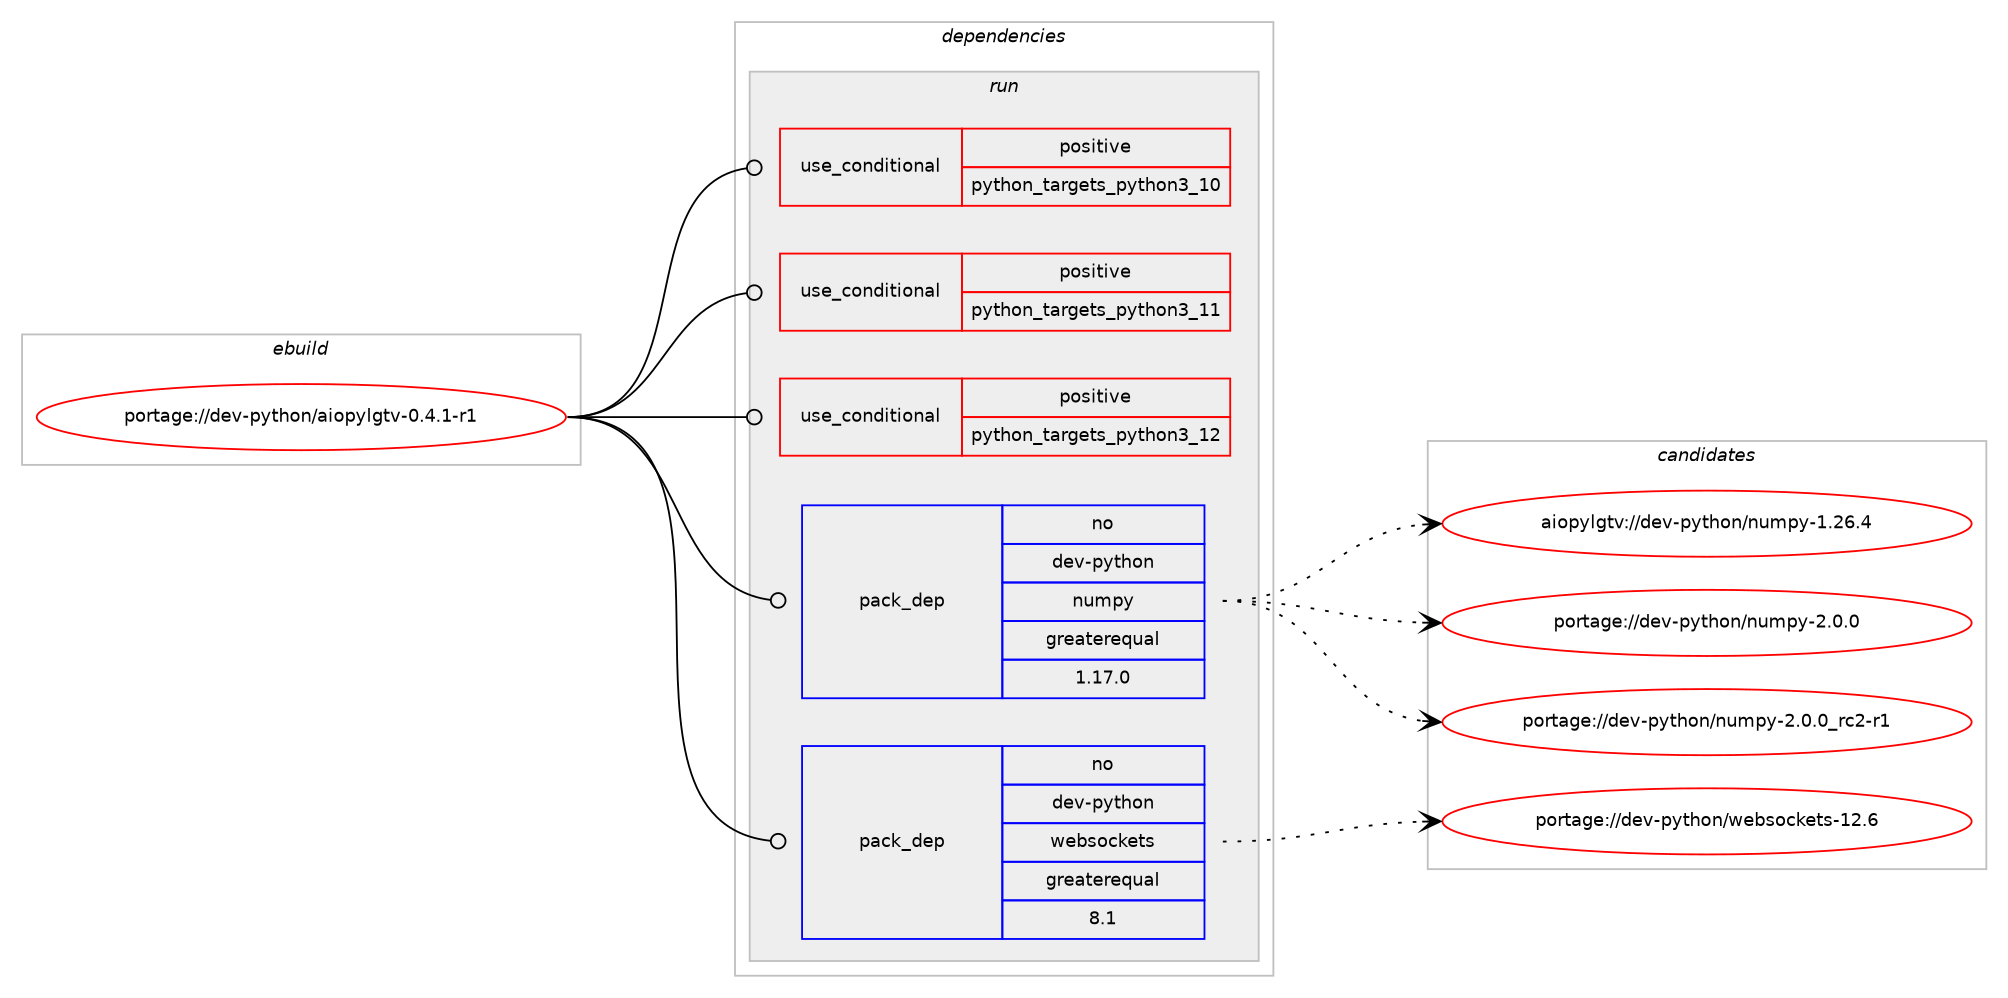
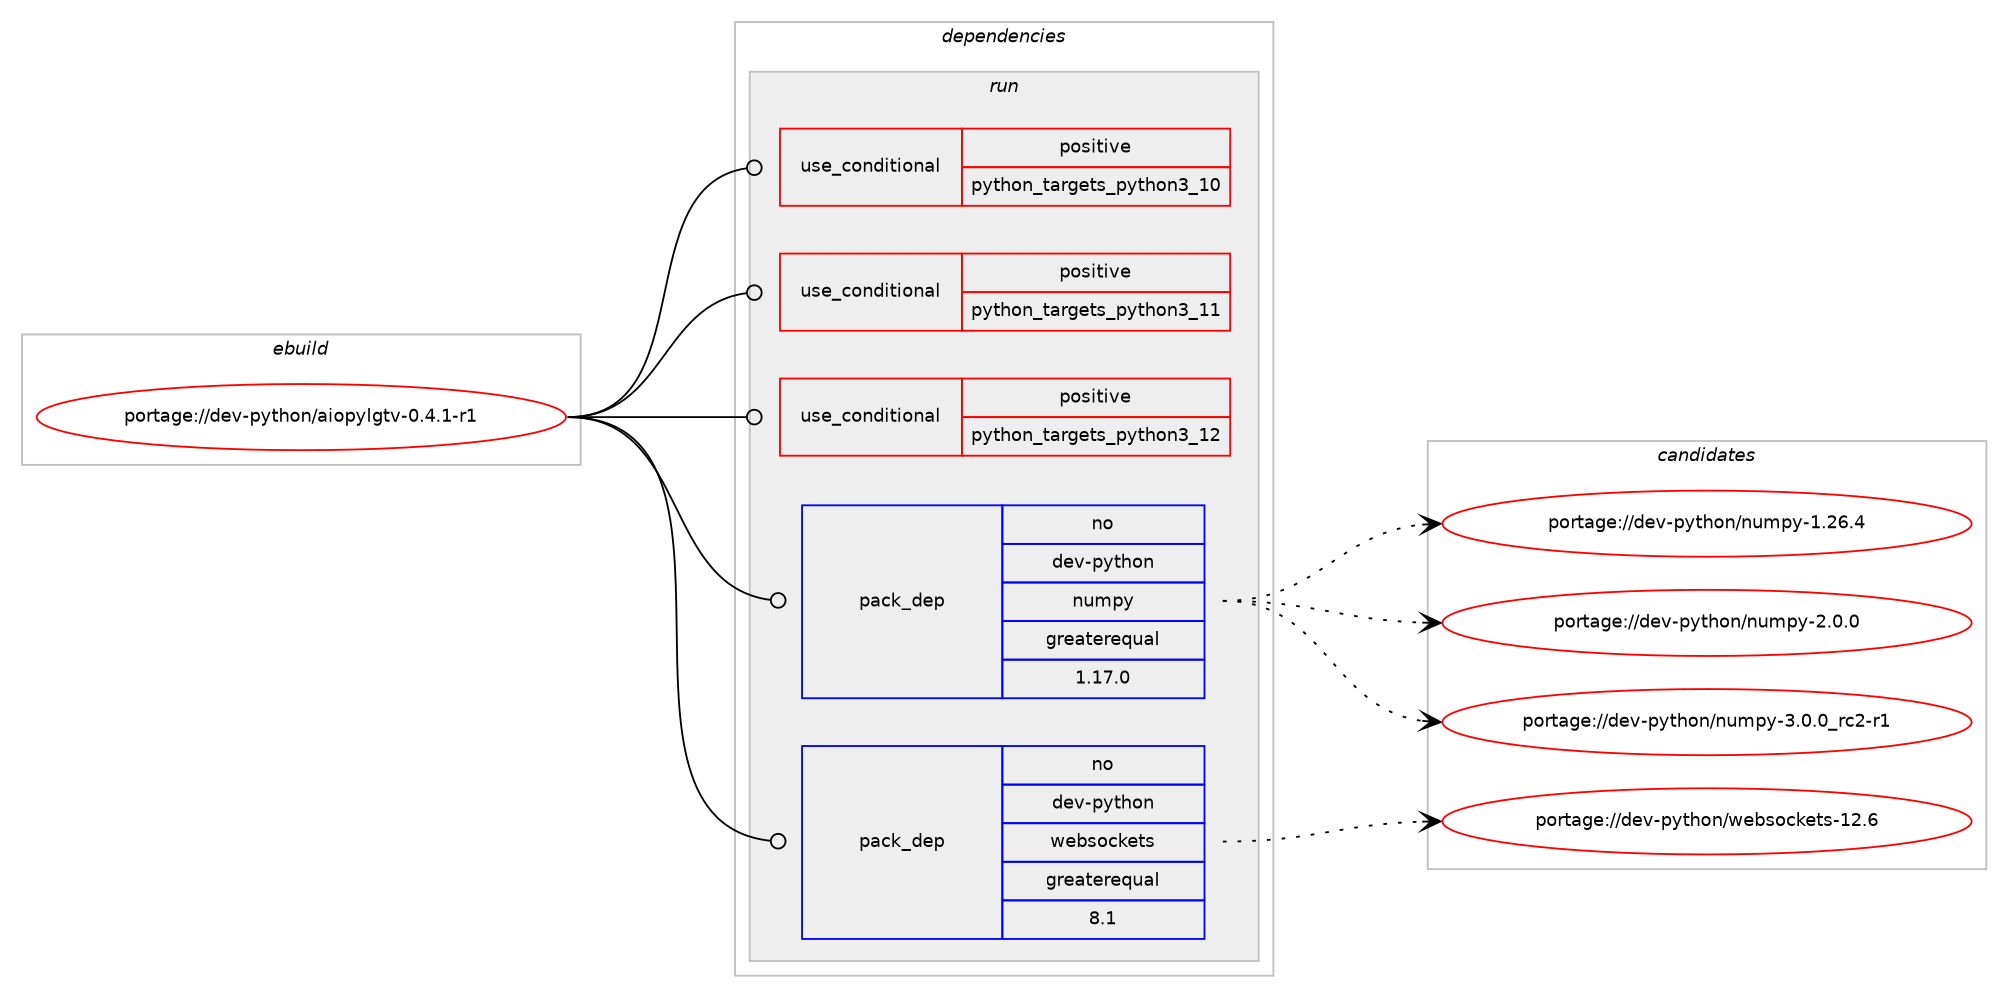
(1707, 524) -> (1707, 524)
(1707, 722) -> (1707, 722)
